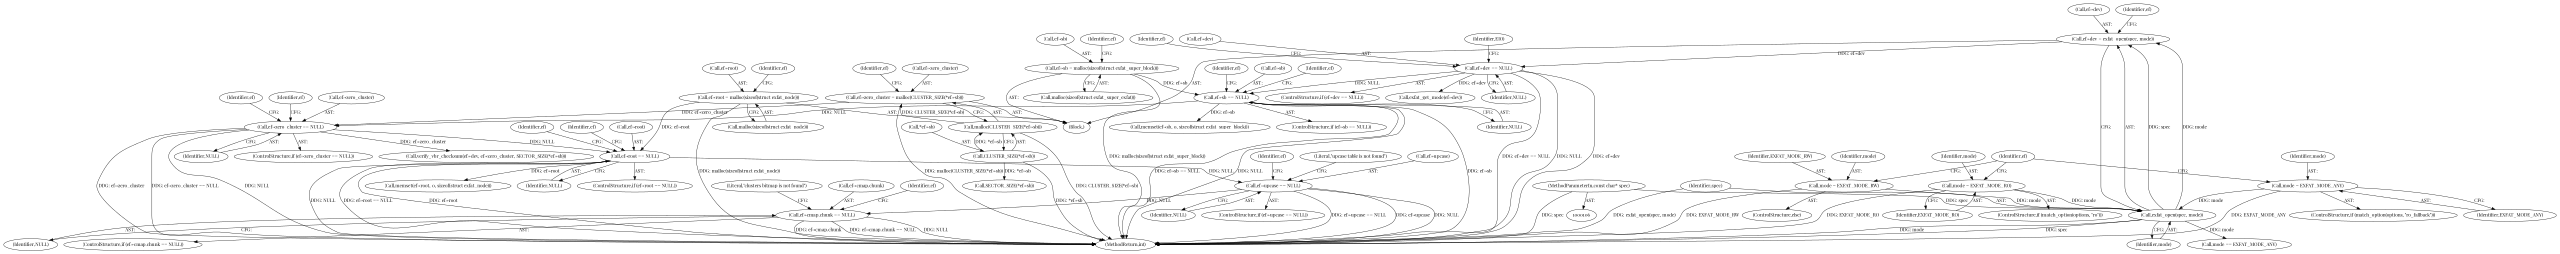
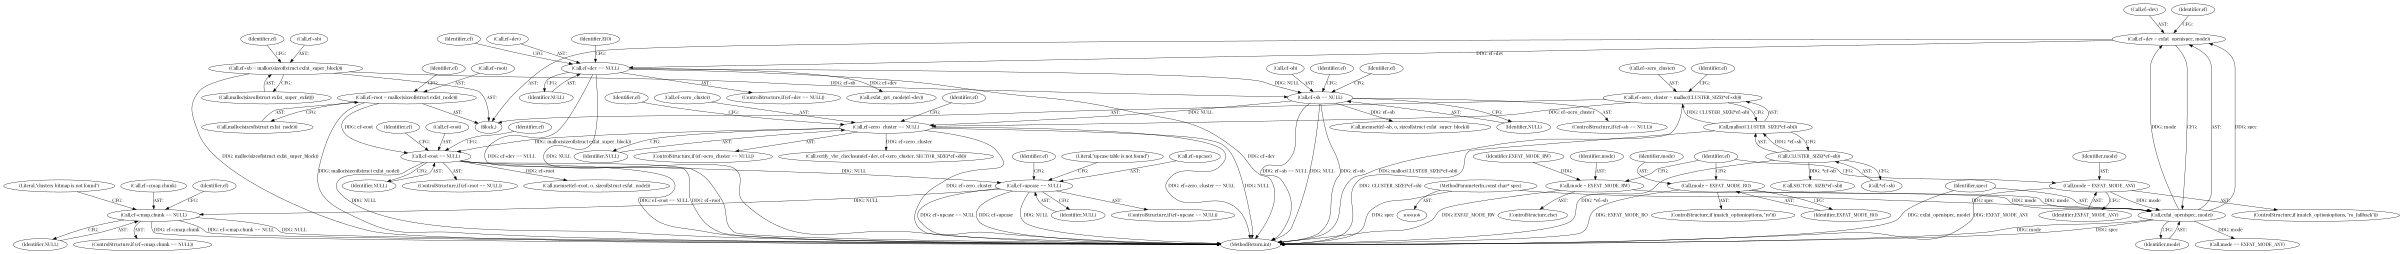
(542, 142) -> (583, 142)
none -> (1865, 164)
(1821, 171) -> (1567, 171)
